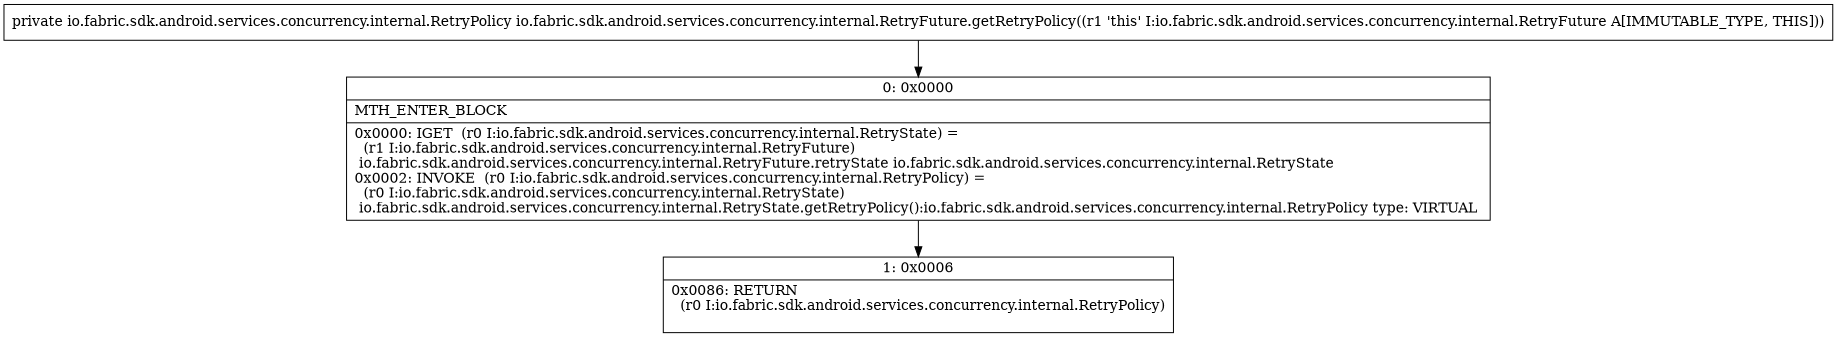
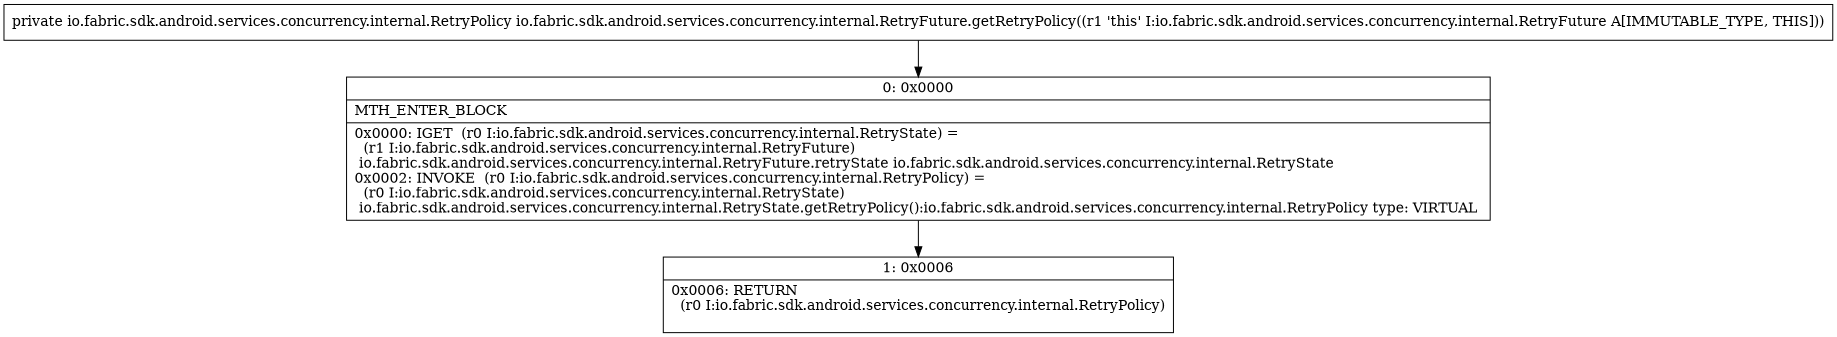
(739, 291) -> (739, 291)
